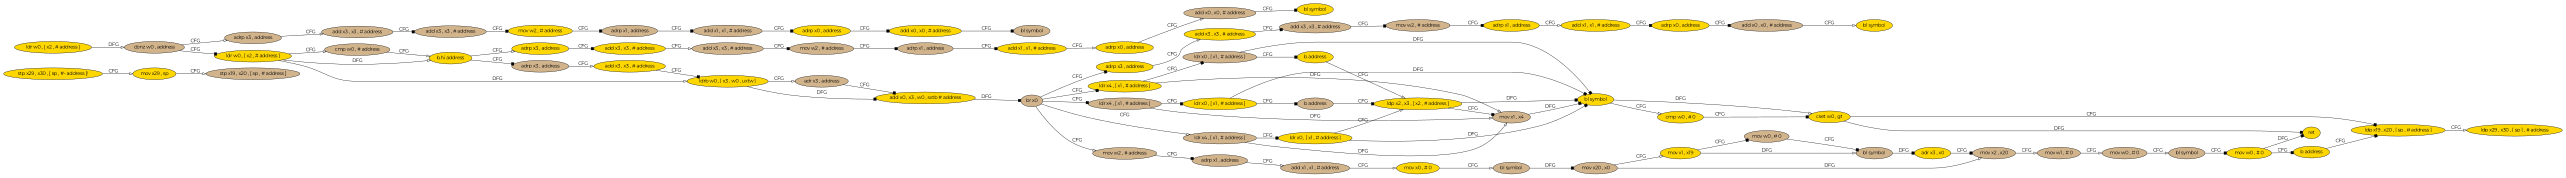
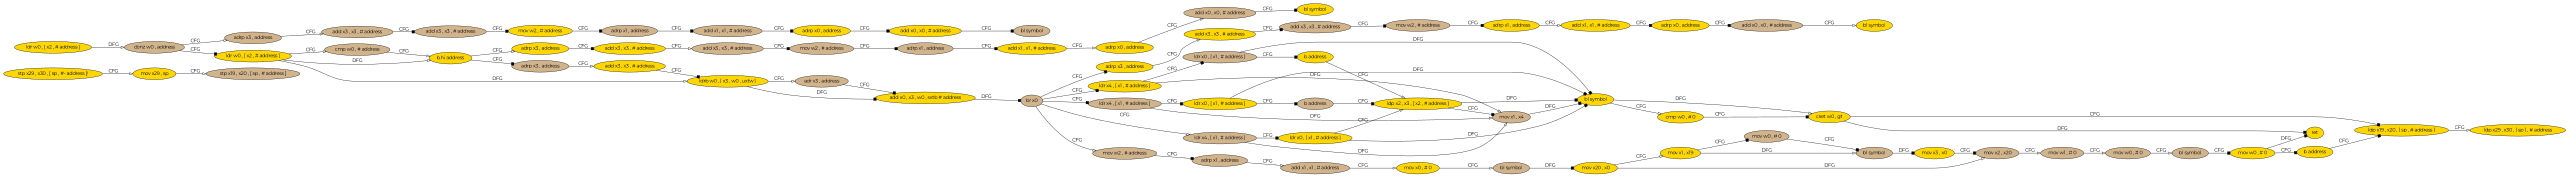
(1933, 153) -> (1934, 153)
(1596, 168) -> (1596, 168)
